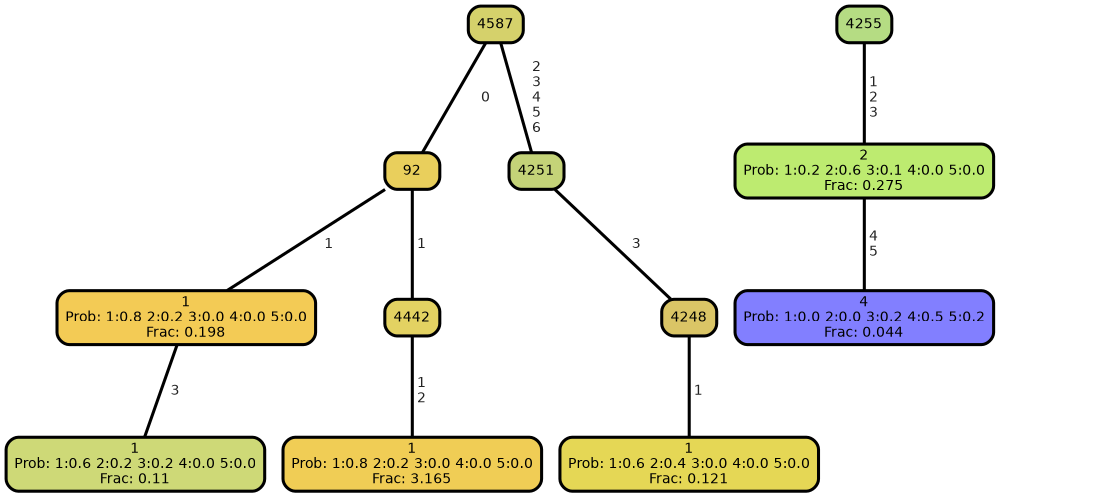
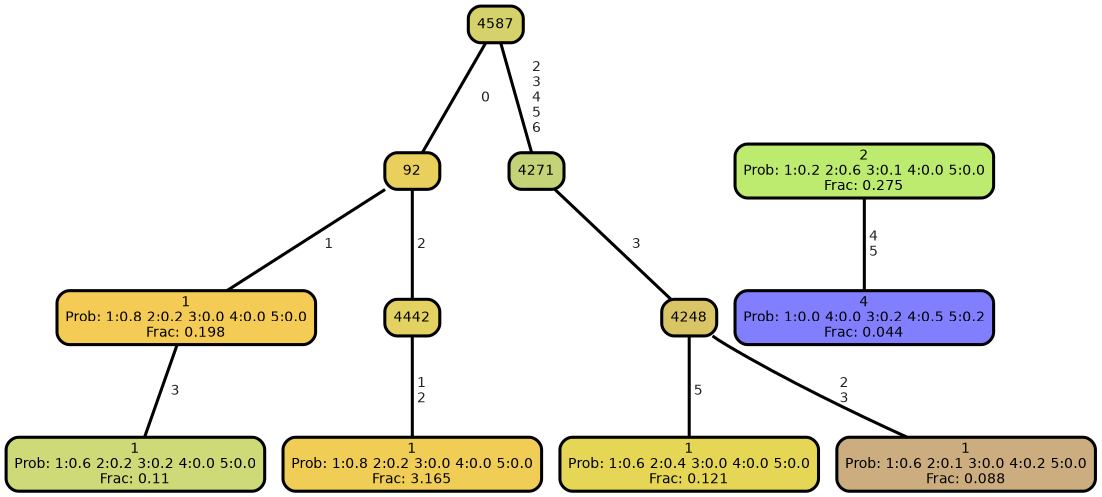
(864, 24) -> none
(537, 171) -> (537, 171)
(419, 244) -> (419, 244)
(864, 318) -> (864, 318)
(696, 391) -> (696, 391)
none -> (966, 464)
